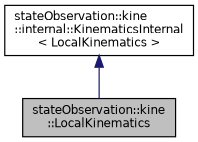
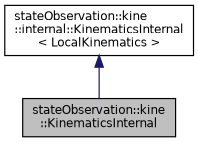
(99, 118) -> (99, 118)
